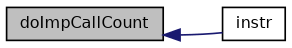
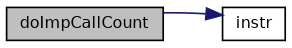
(201, 34) -> (185, 13)
